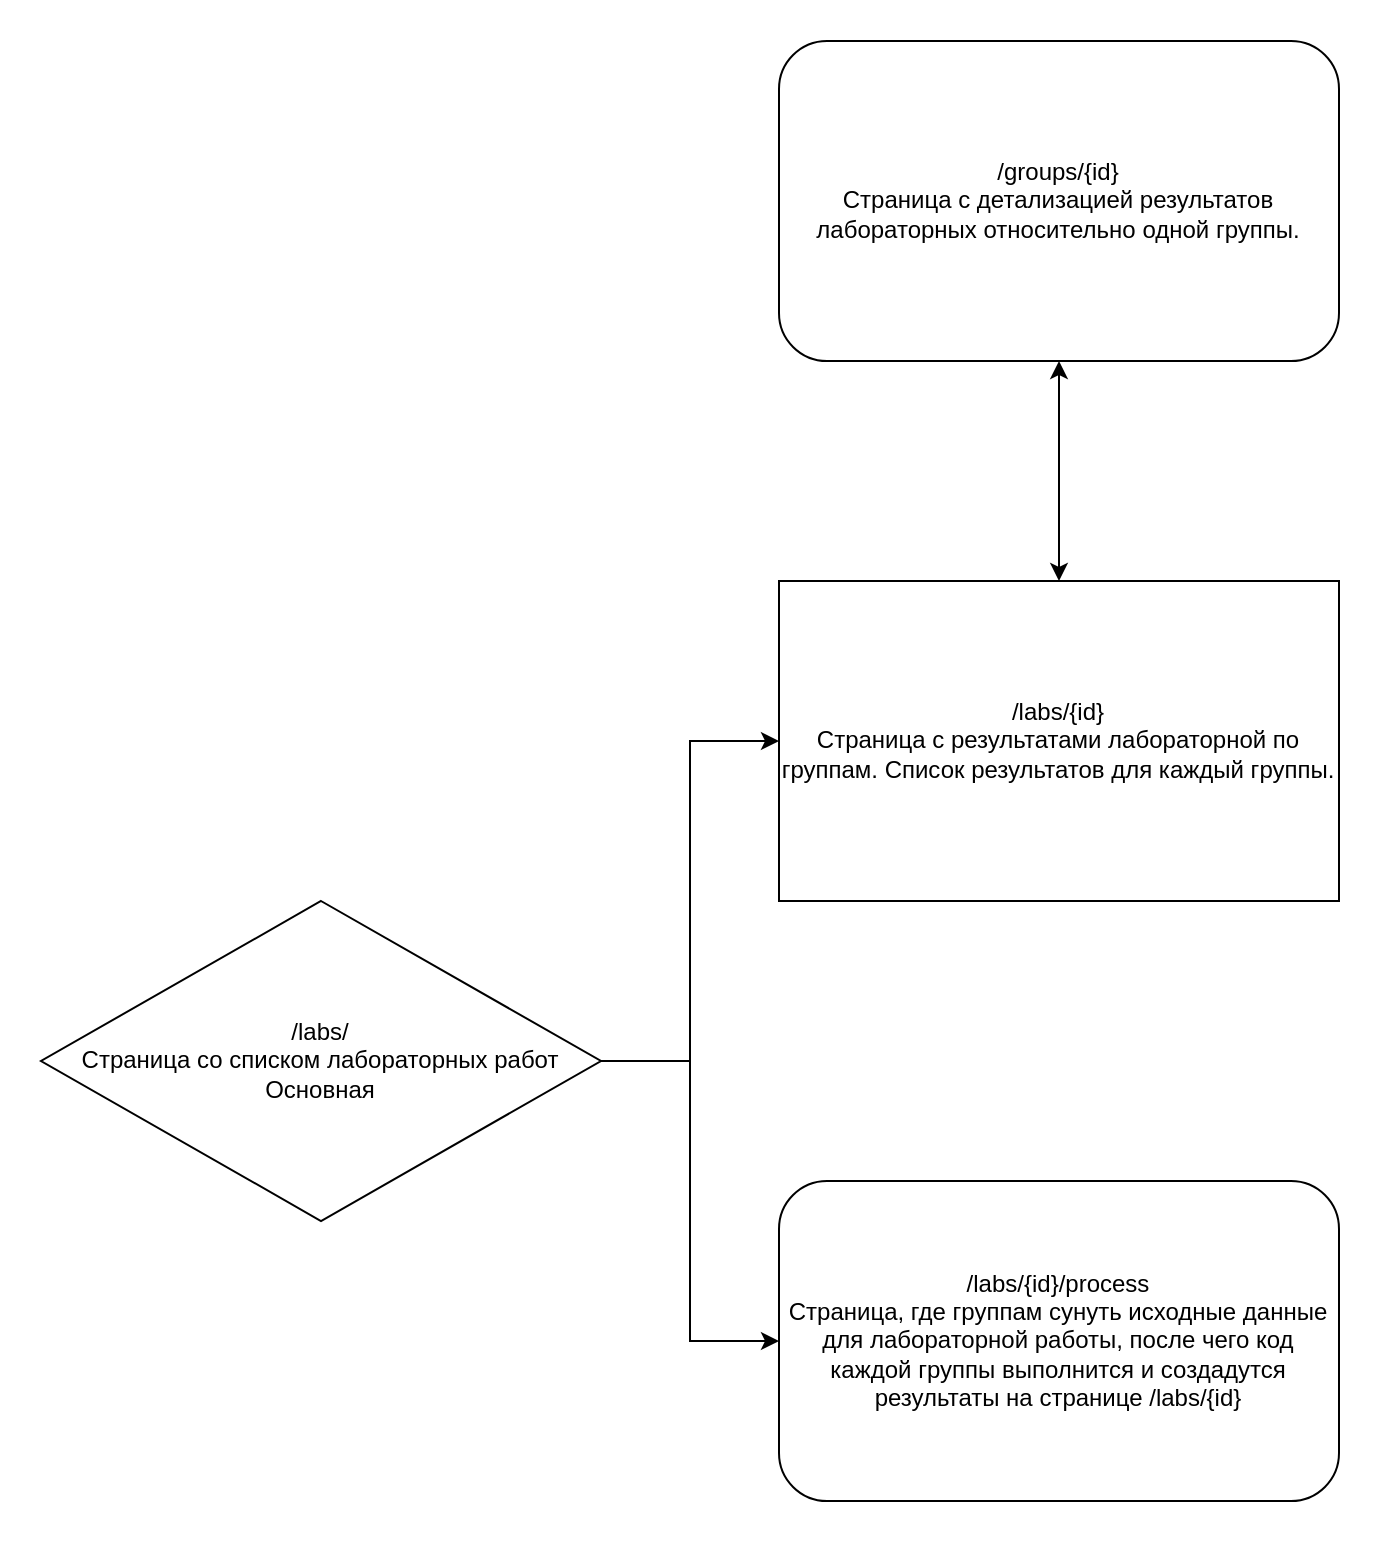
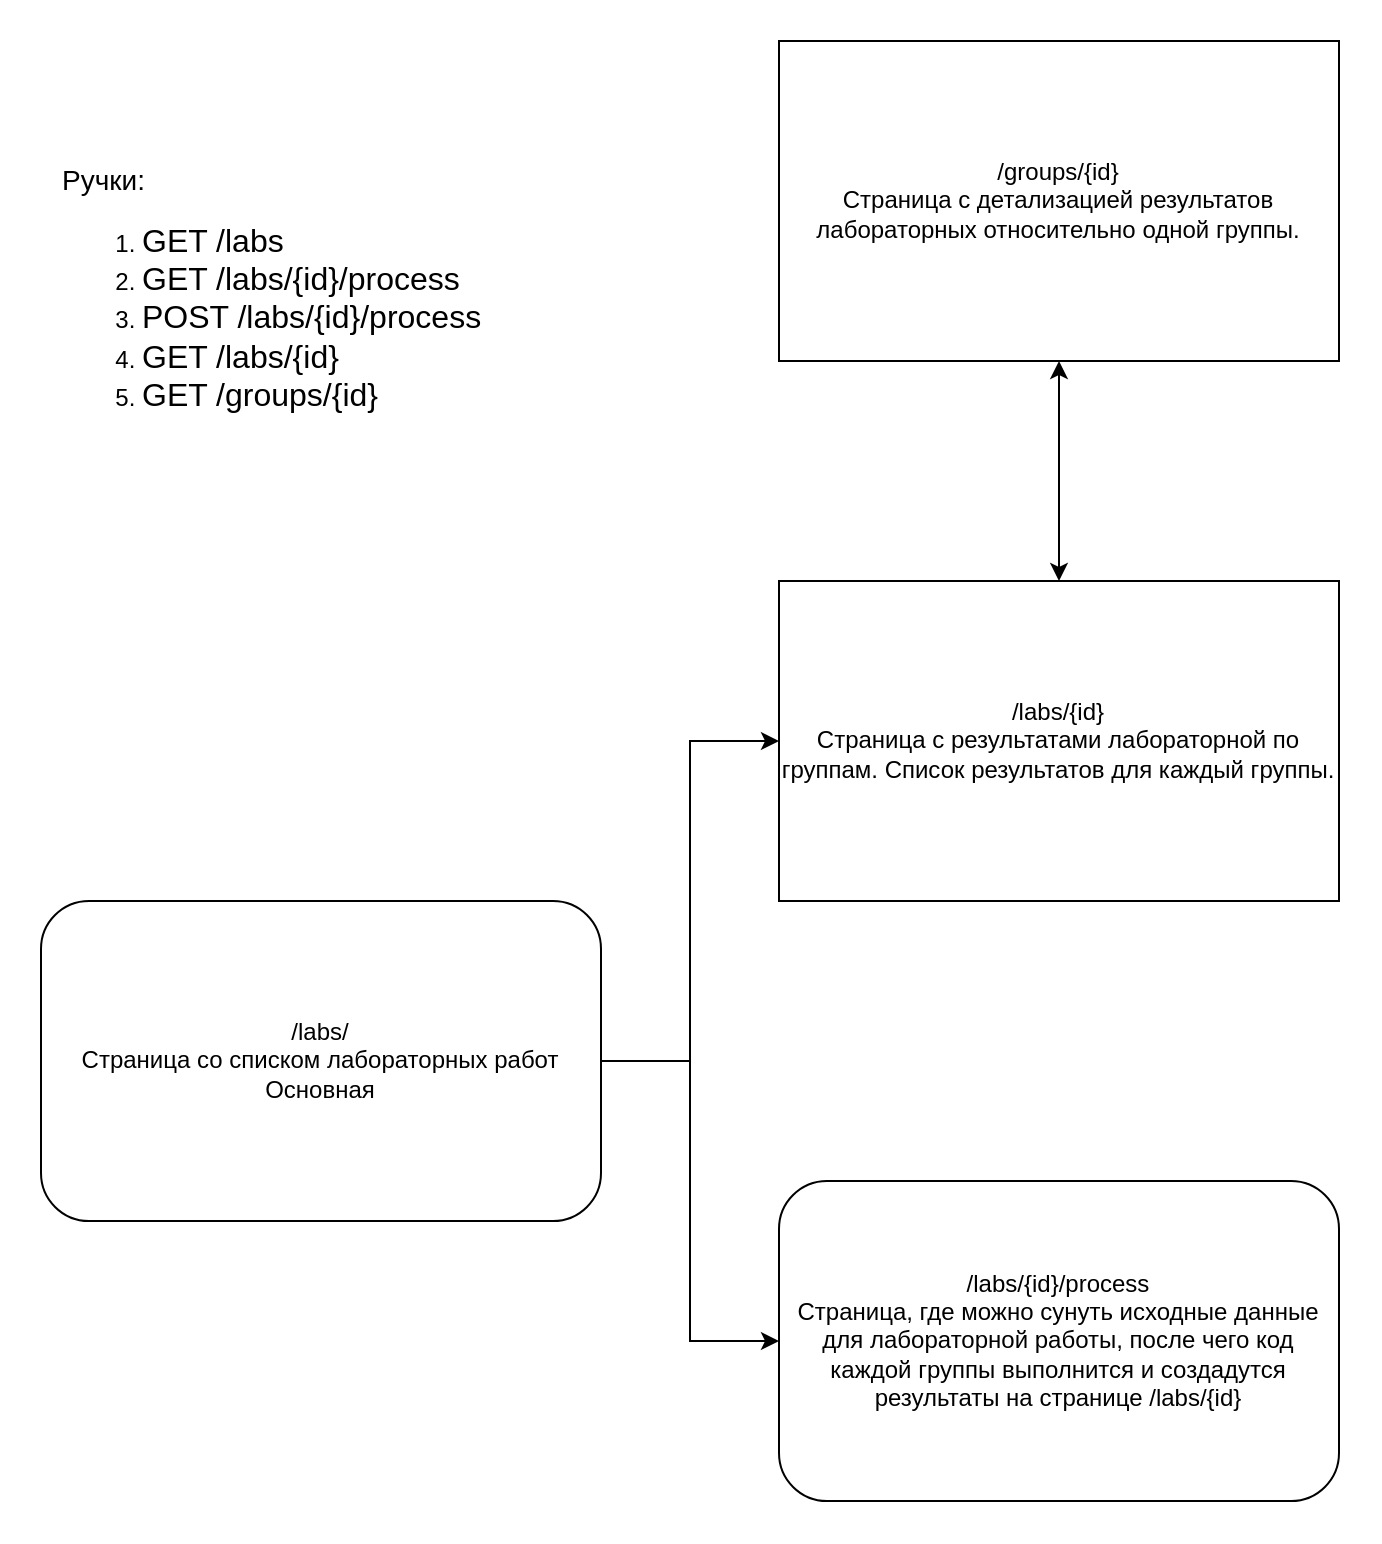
(1059, 201) -> (1059, 201)
none -> (359, 301)
(321, 1061) -> (321, 1061)
(1059, 1341) -> (1059, 1341)
